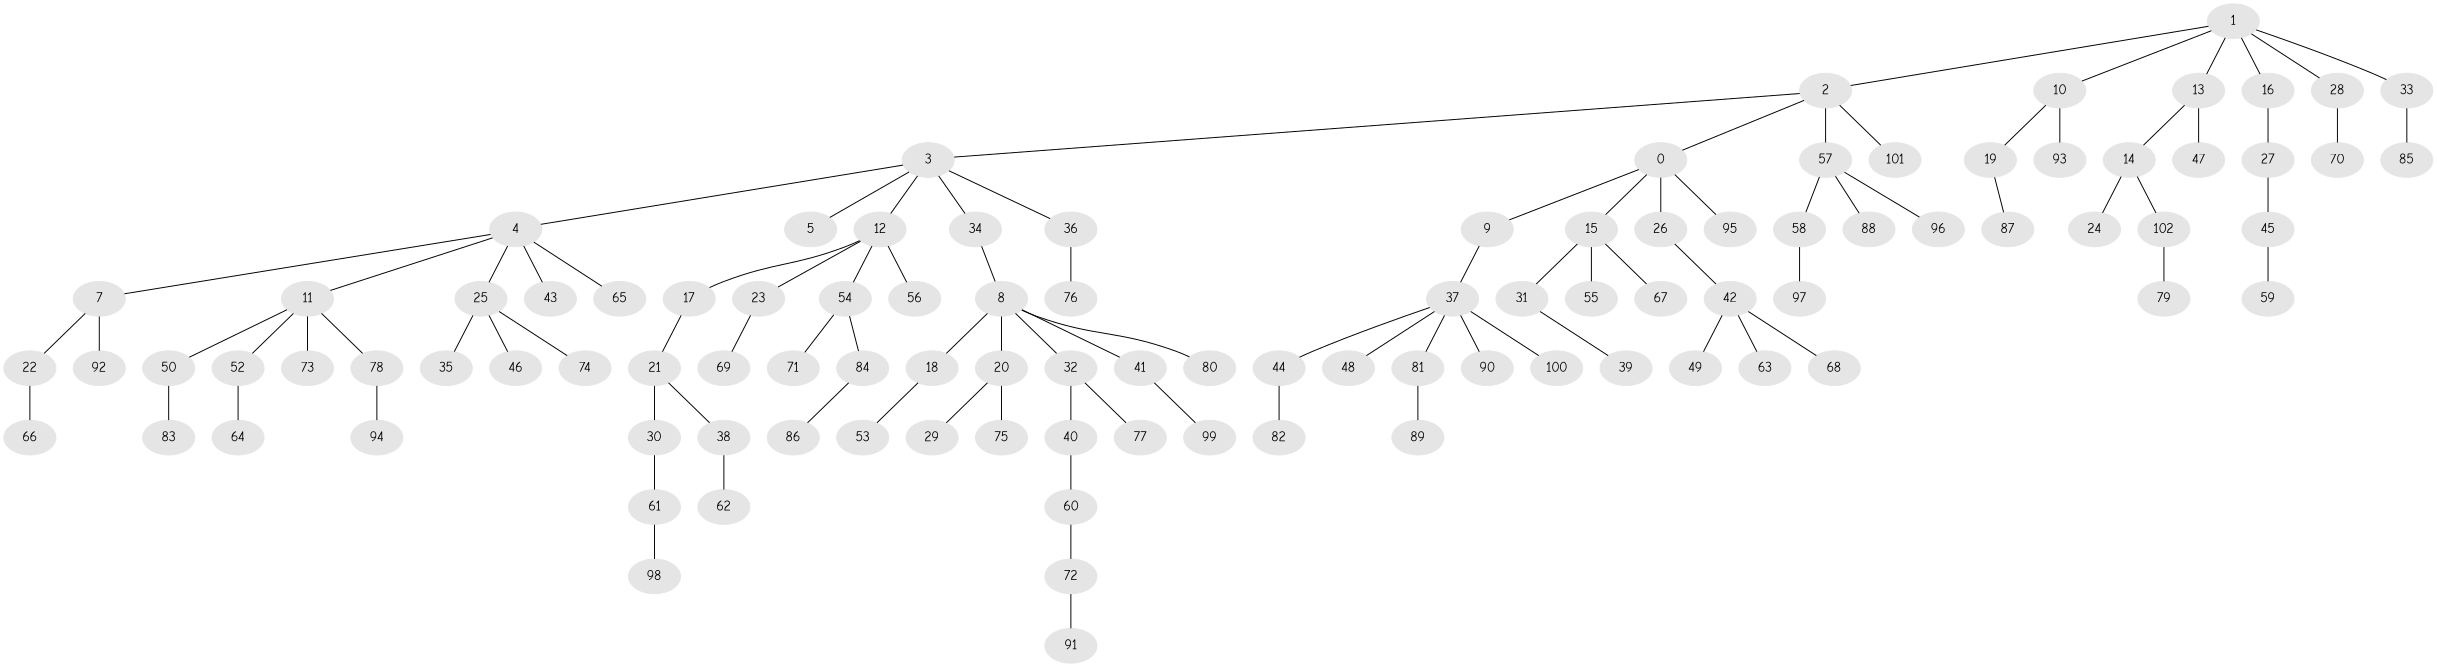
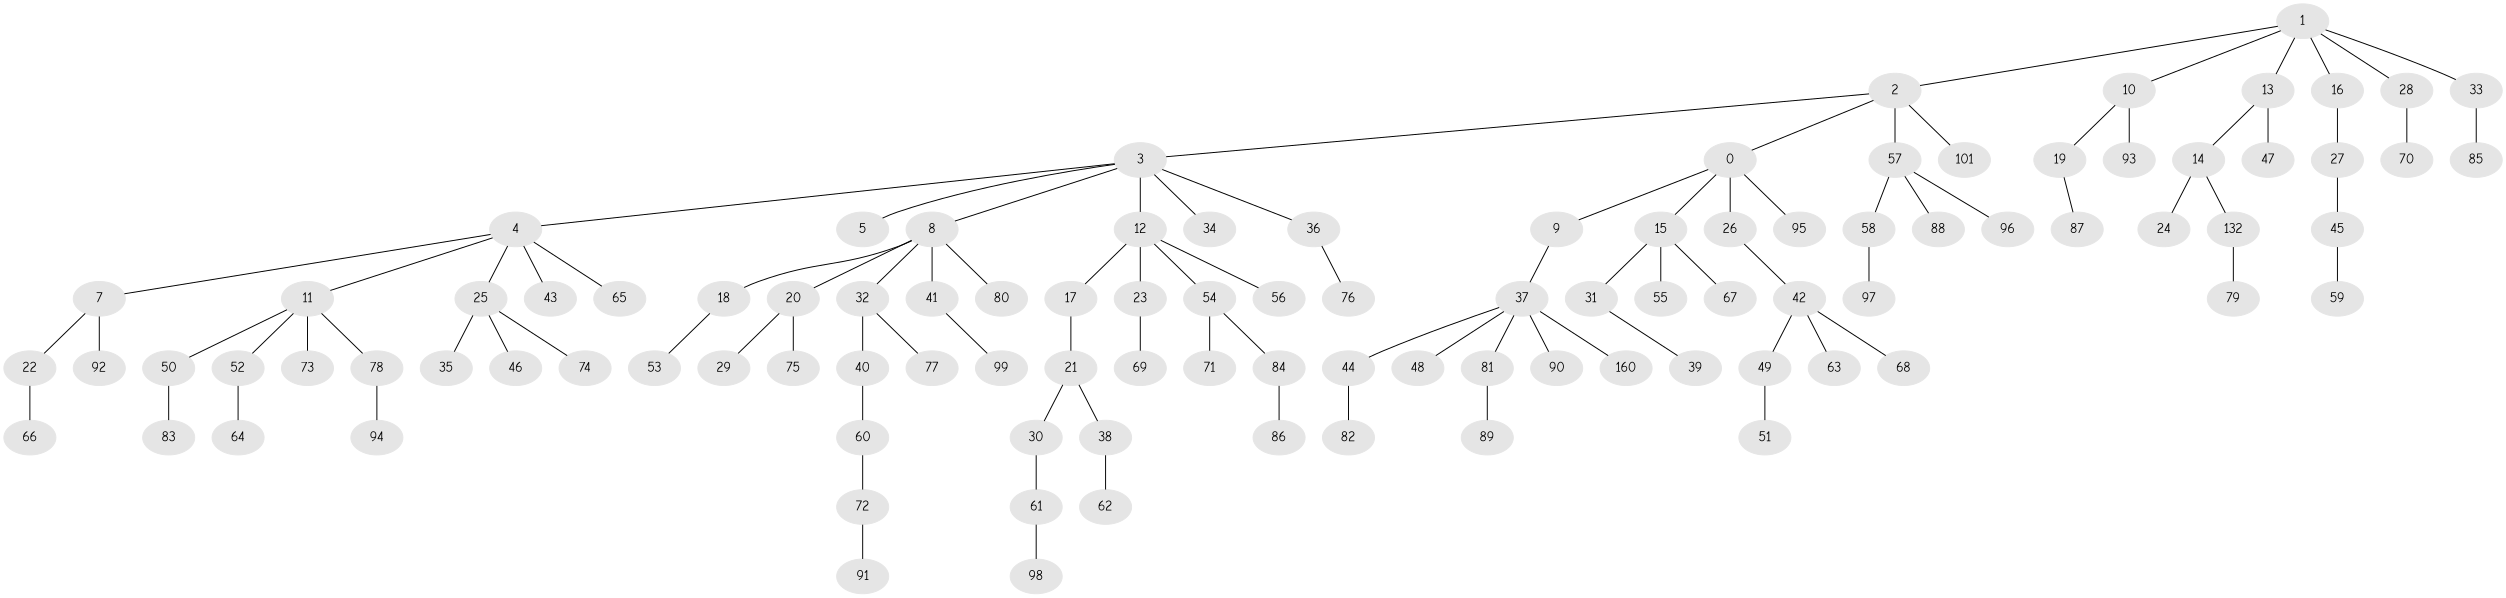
(2164, 229) -> (2233, 229)
(988, 264) -> (1036, 195)
(1557, 368) -> (1626, 368)
none -> (1765, 438)
